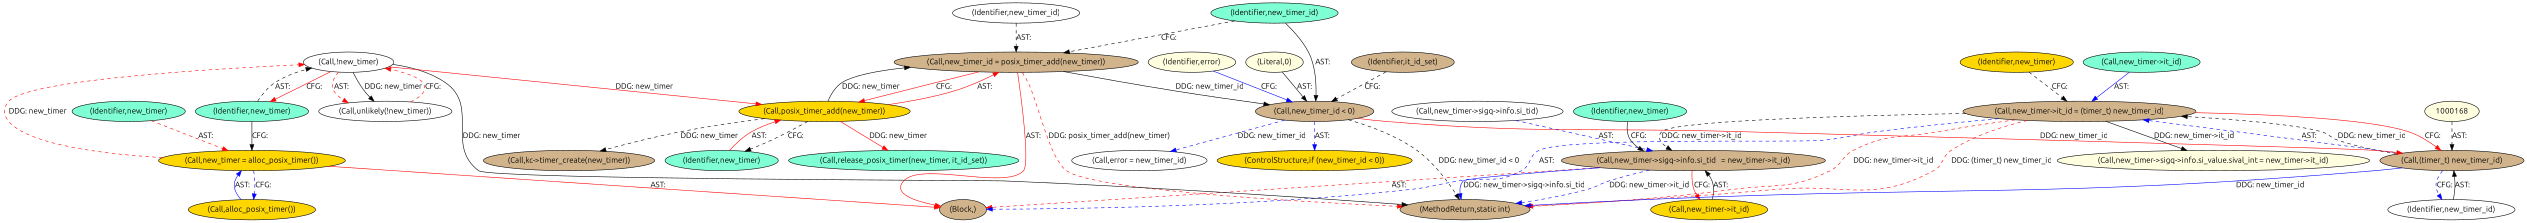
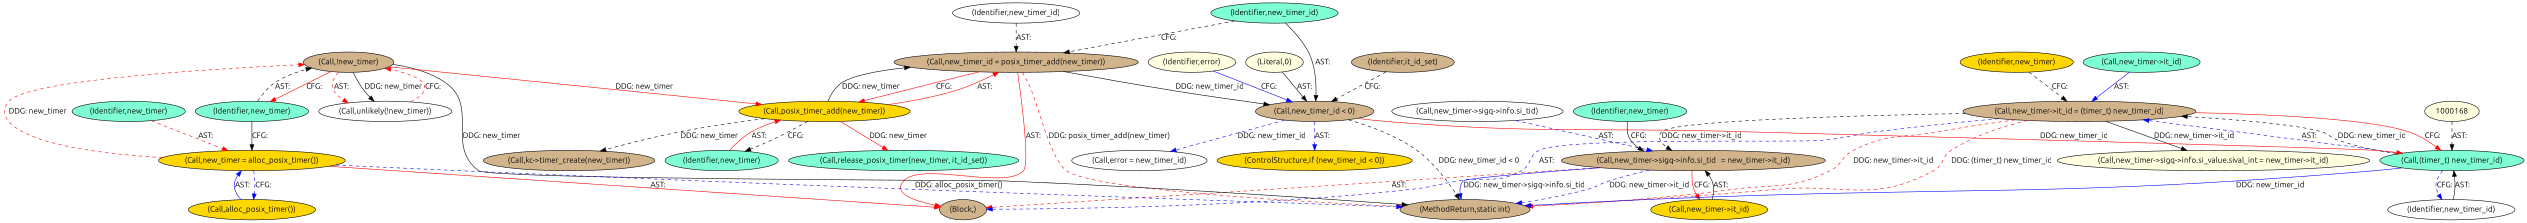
(349, 62) -> (349, 62)
(2452, 161) -> (2452, 161)
none -> (866, 187)
